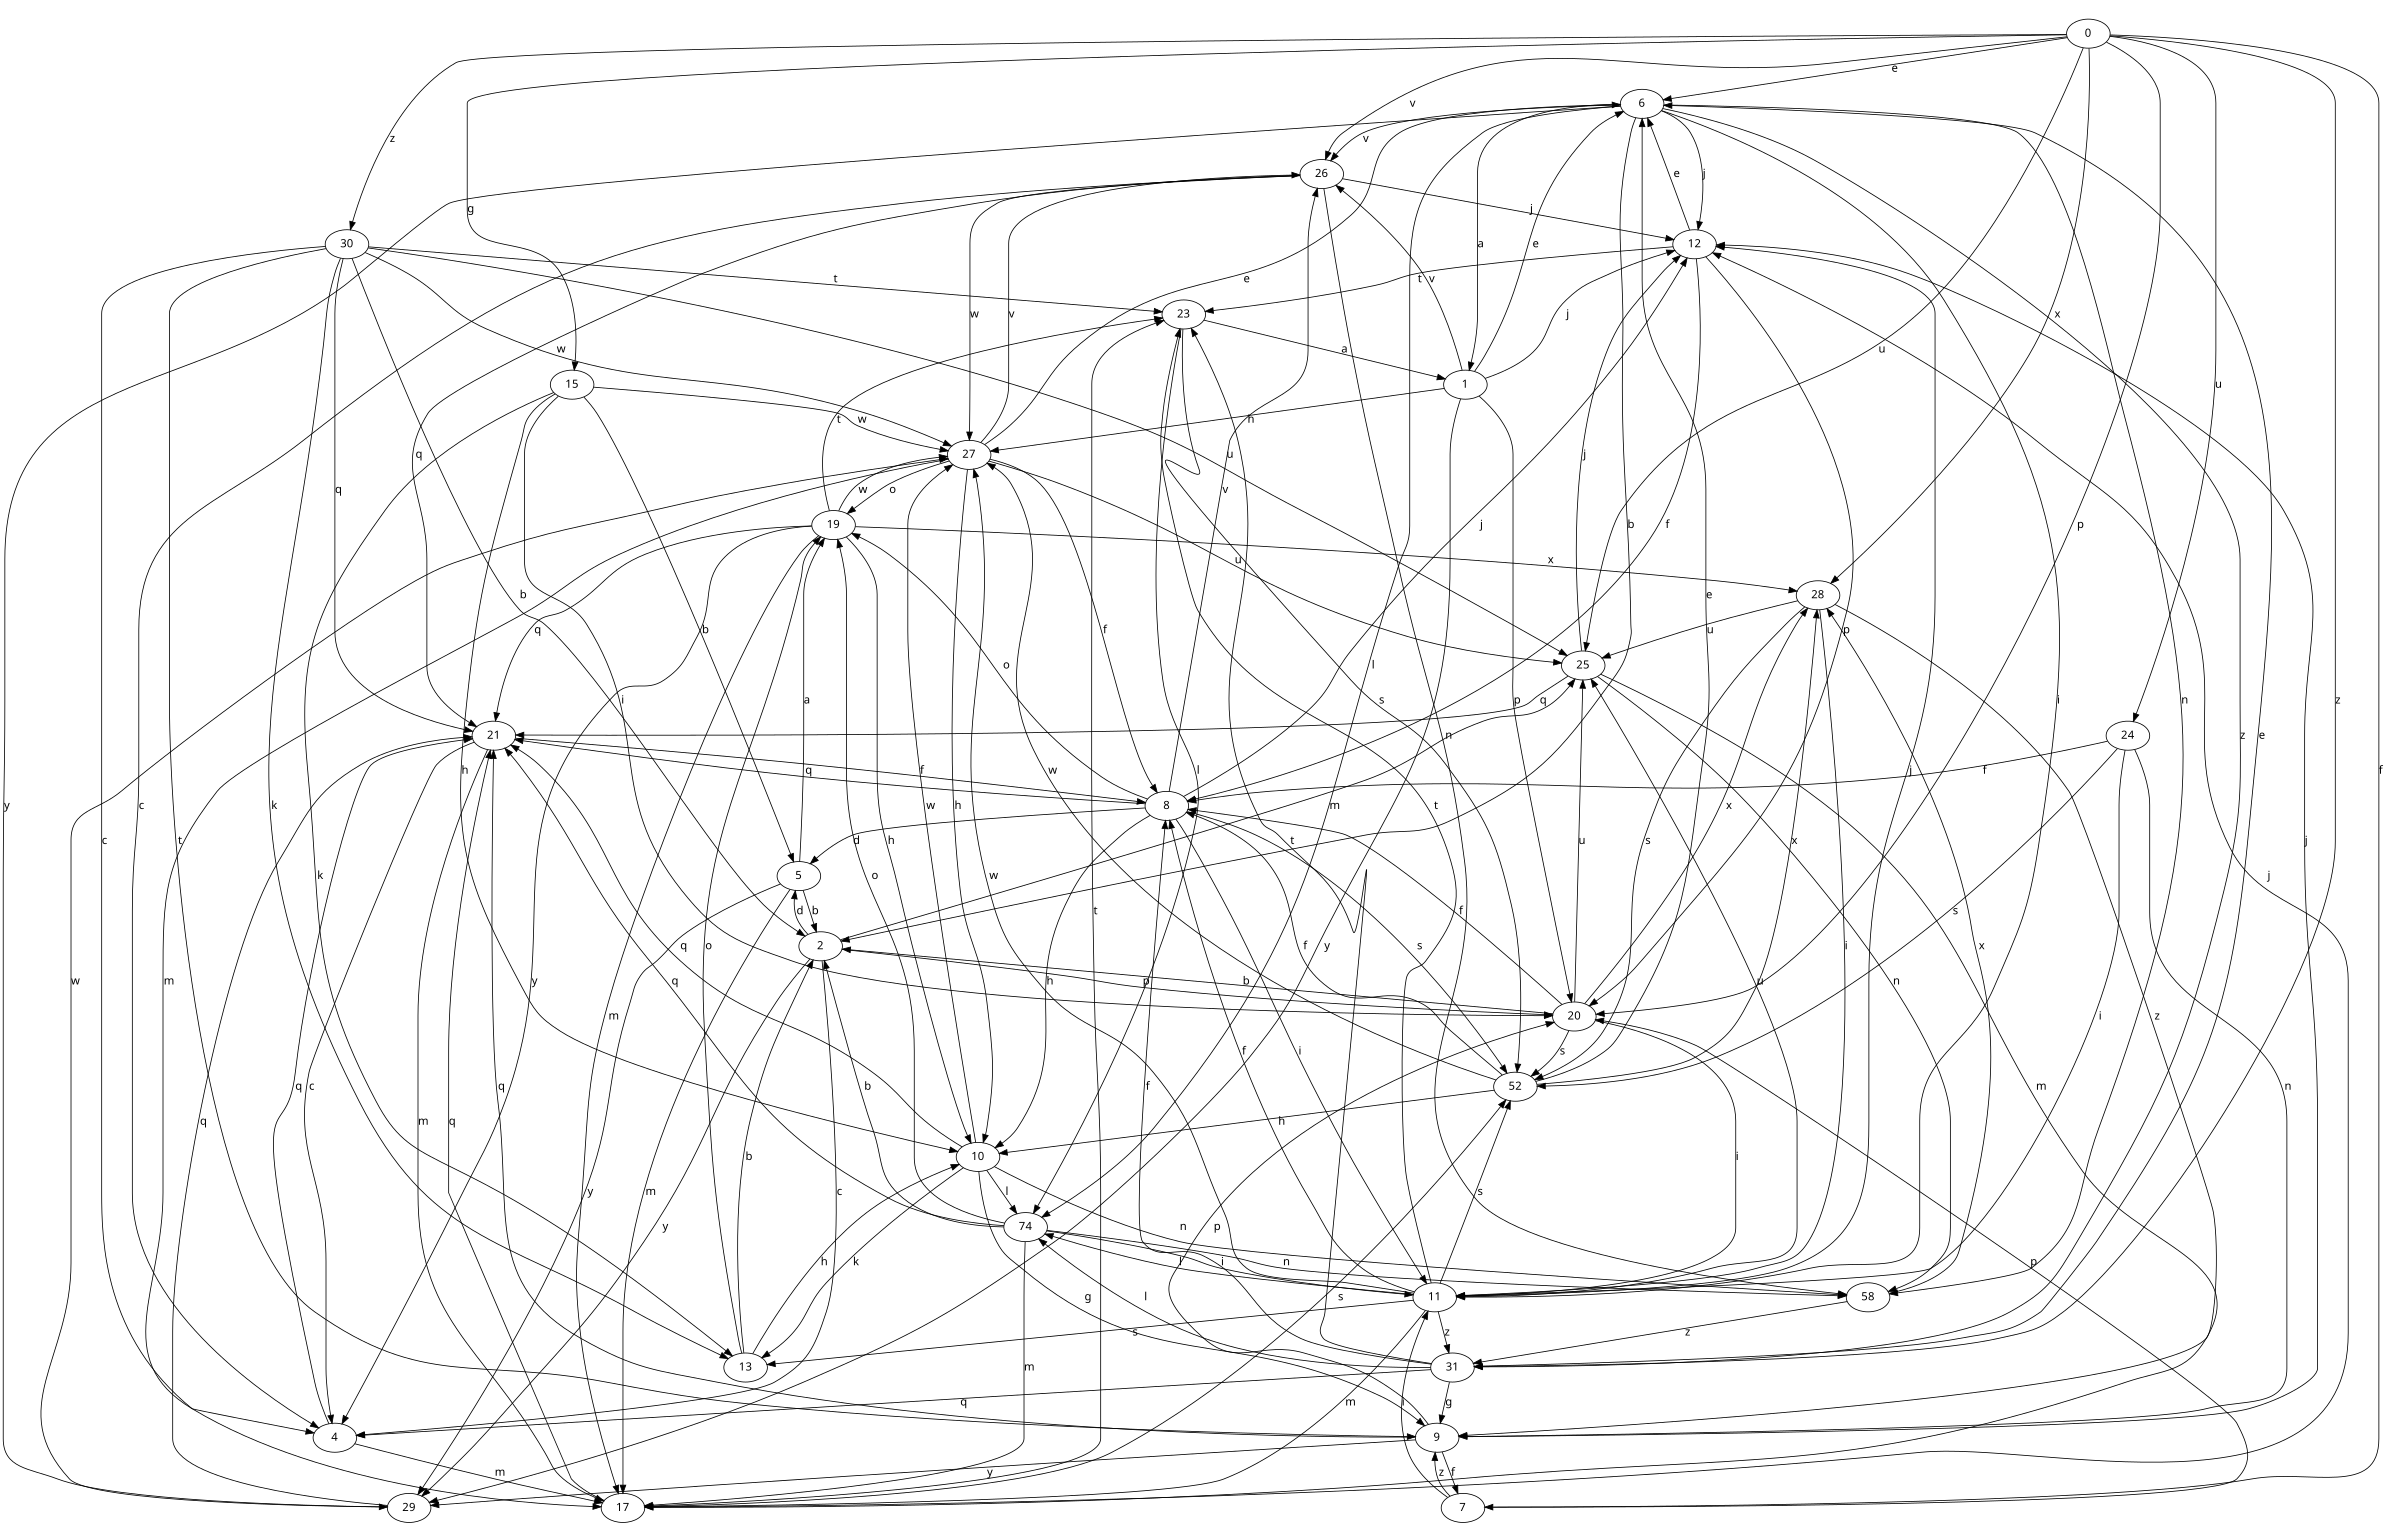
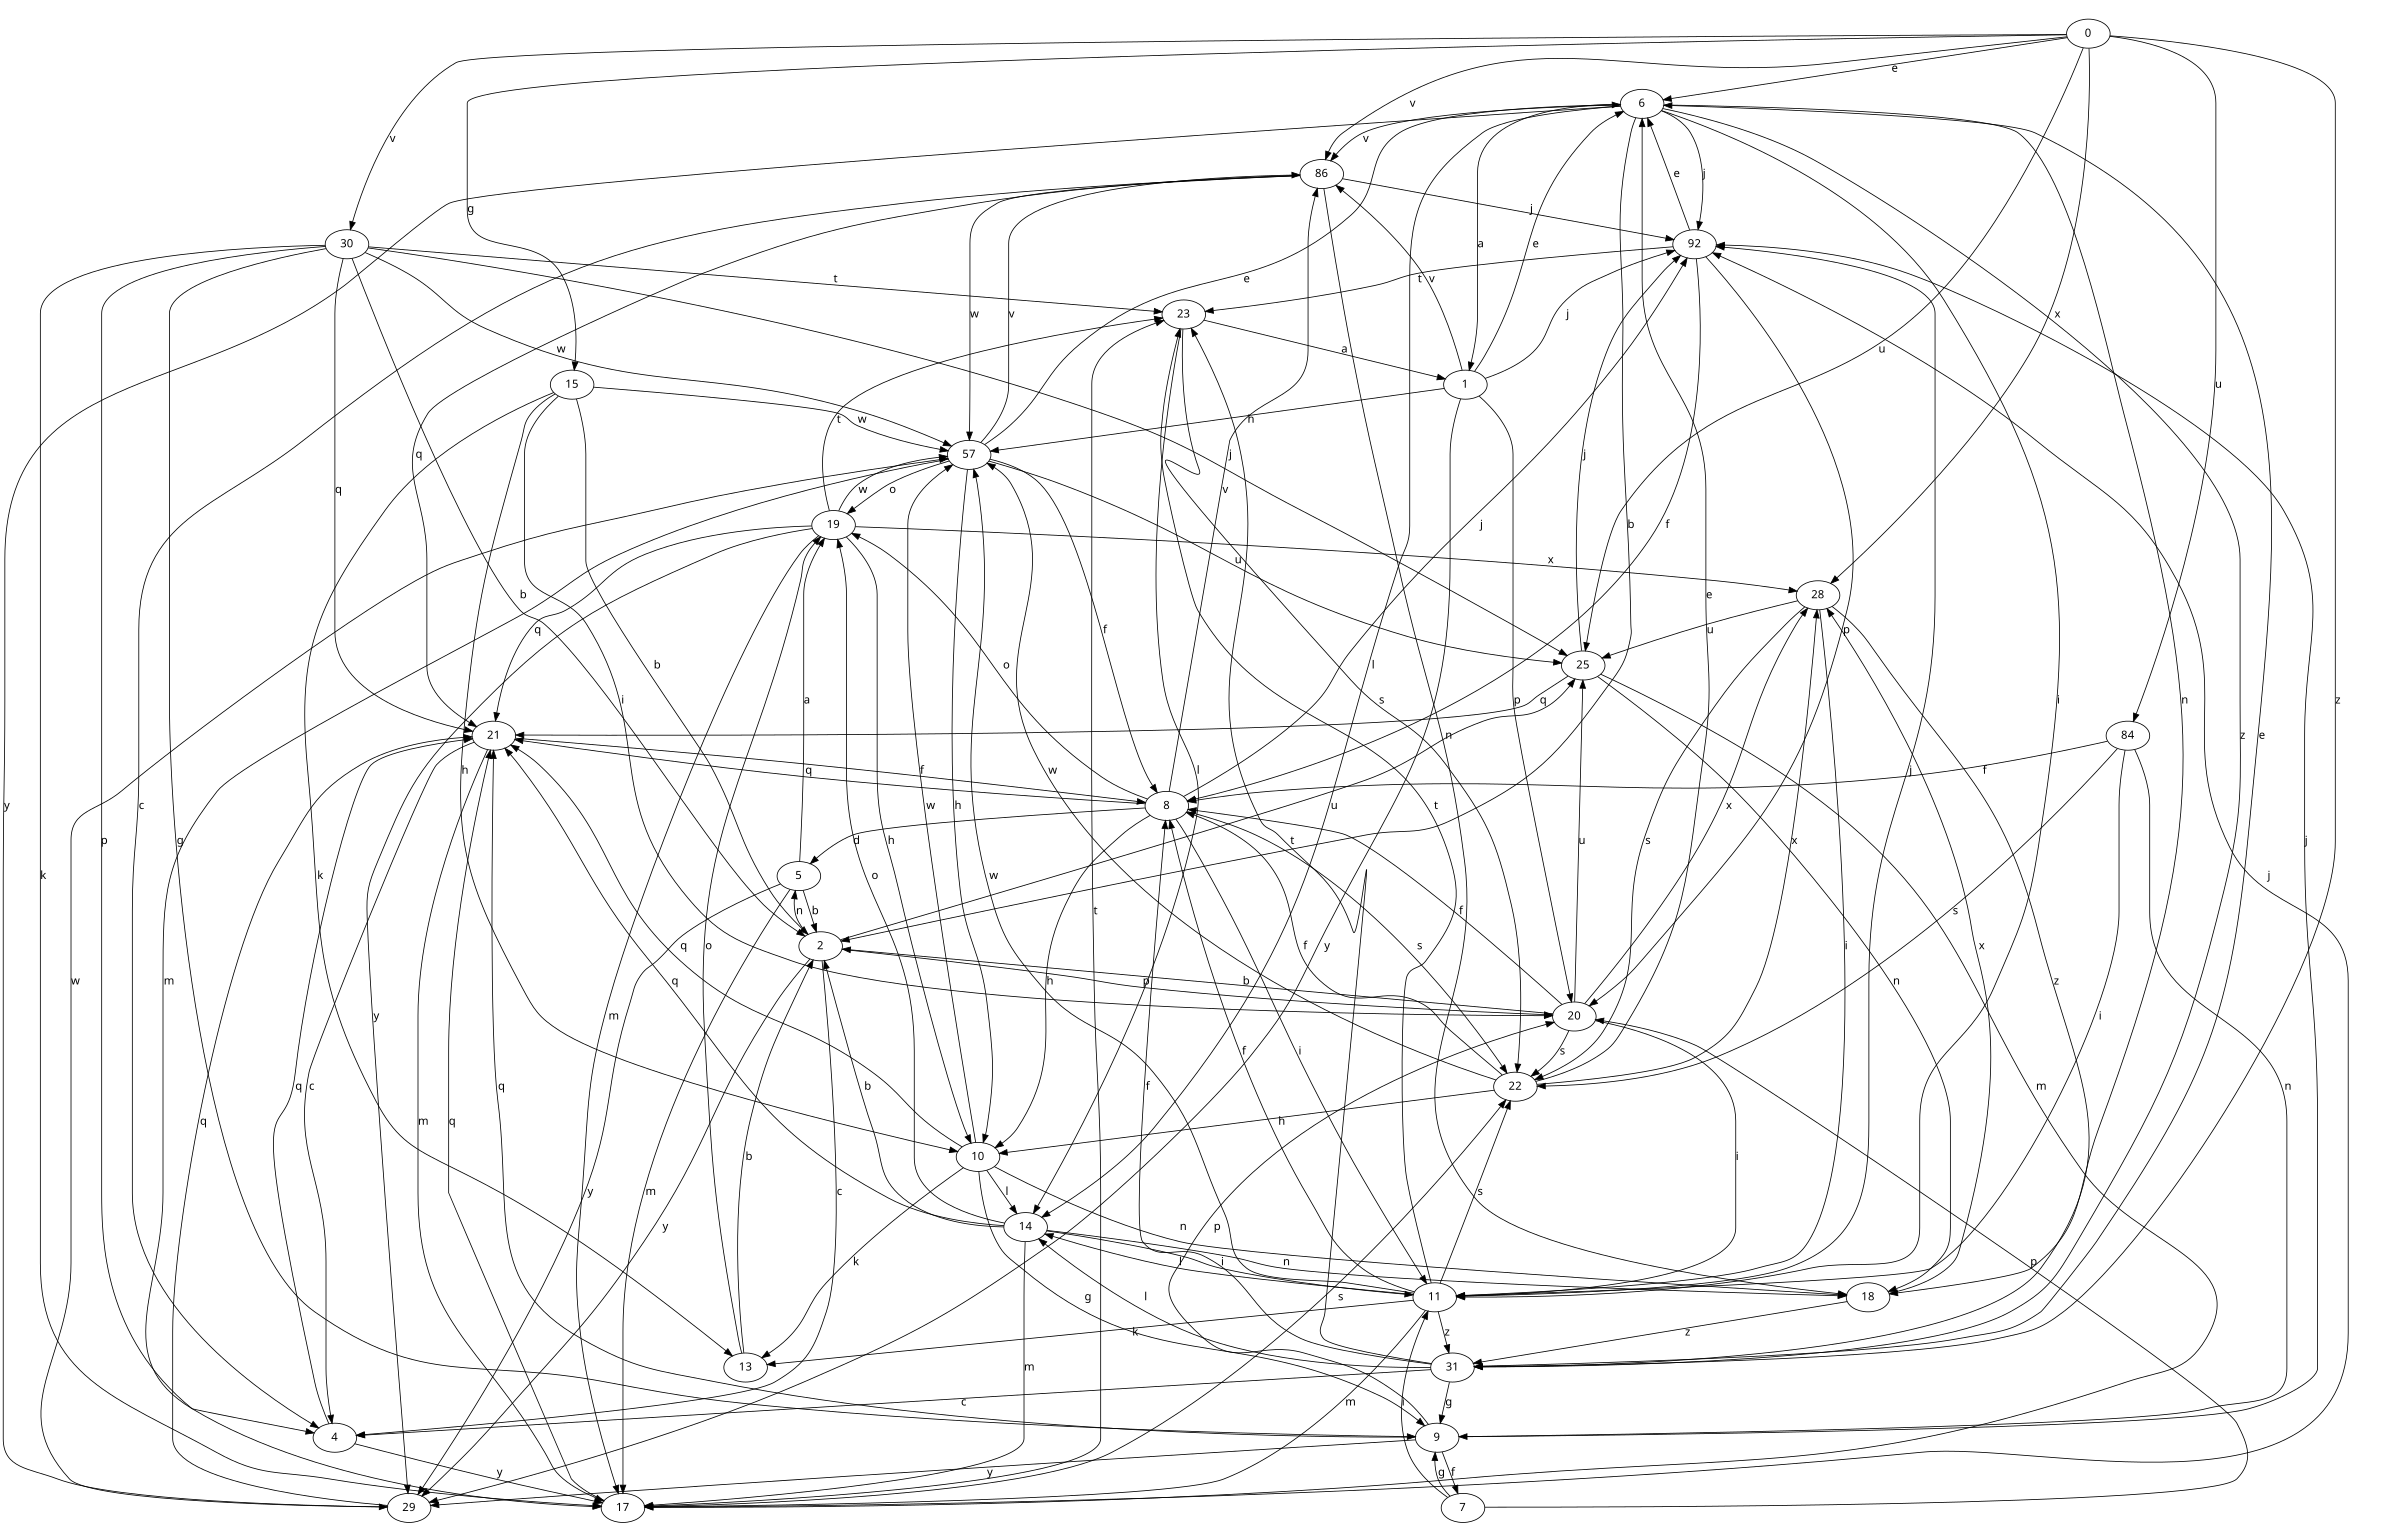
(393, 139) -> (393, 139)
(1322, 174) -> (1322, 174)
(1695, 244) -> (1695, 244)
(969, 455) -> (969, 455)
(1231, 455) -> (1231, 455)
(2029, 615) -> none
(696, 621) -> (651, 676)
(2128, 736) -> (2128, 736)
(1335, 806) -> (1335, 806)
(104, 841) -> (104, 841)
(180, 841) -> (180, 841)
(285, 909) -> (40, 965)
(800, 911) -> (800, 911)
(534, 921) -> (369, 888)
(2379, 1081) -> none
(1515, 1087) -> (1515, 1087)
(1797, 1138) -> none
(1026, 1227) -> (1026, 1227)
(830, 1246) -> none
(2216, 1277) -> (2088, 1129)
(1868, 1297) -> (1868, 1297)
(1135, 1332) -> (1135, 1332)
(964, 1403) -> (964, 1403)
(500, 1473) -> (500, 1473)
(1442, 1473) -> (1442, 1473)
